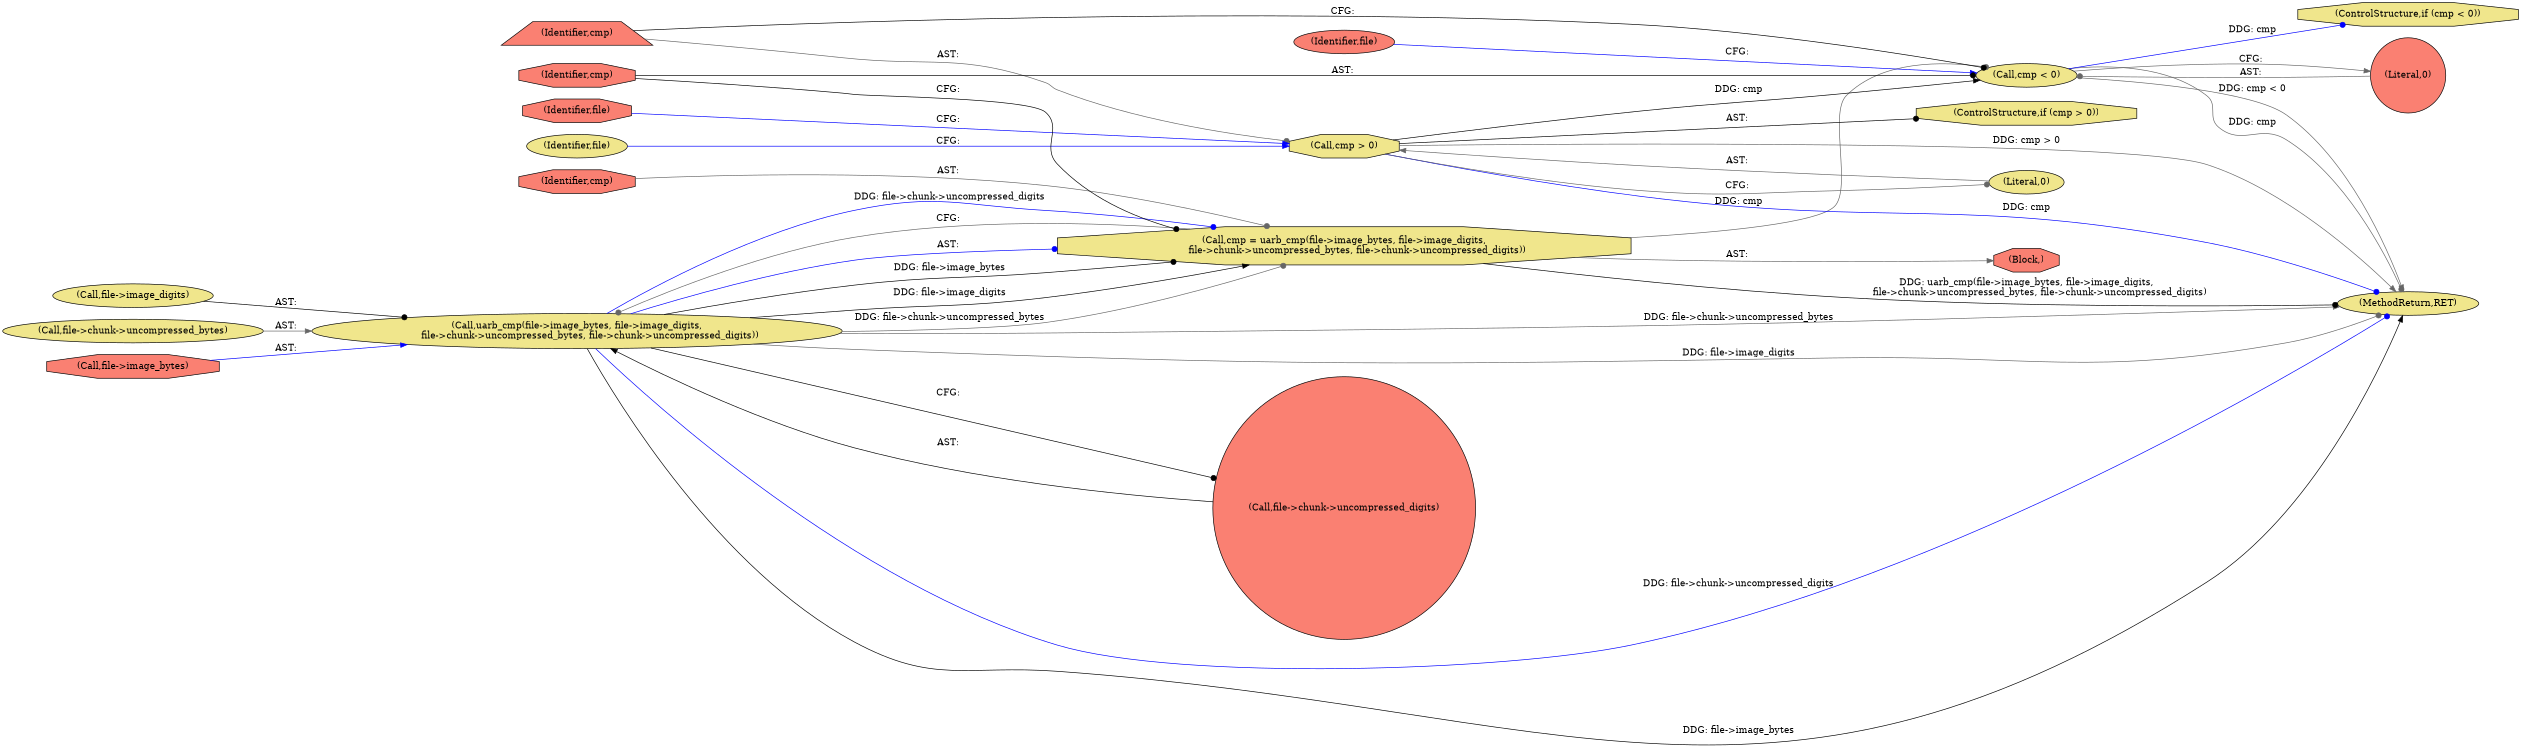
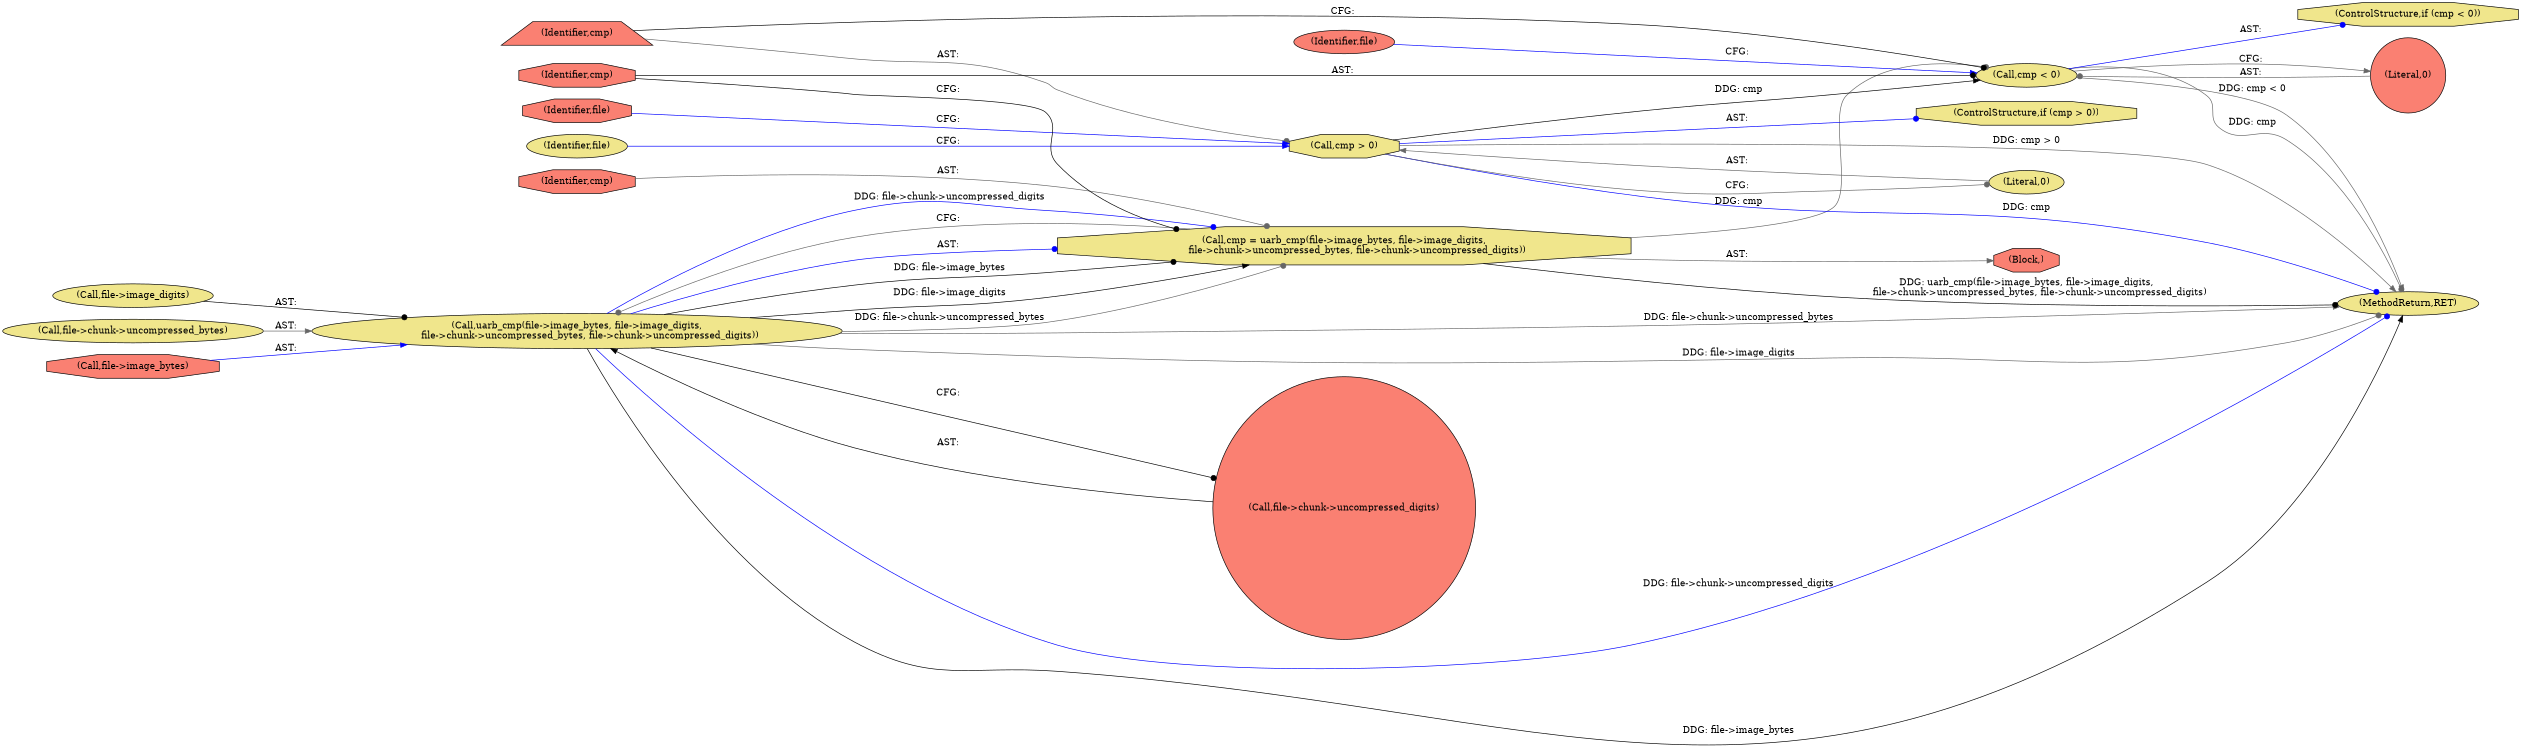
(2252, 30) -> (2252, 30)
(1656, 131) -> (1656, 131)
